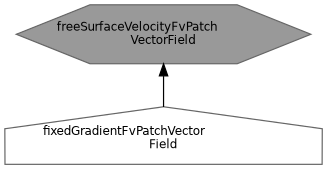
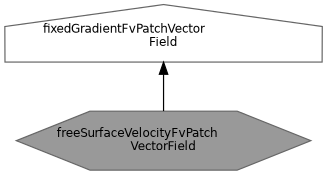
(164, 92) -> (164, 93)
